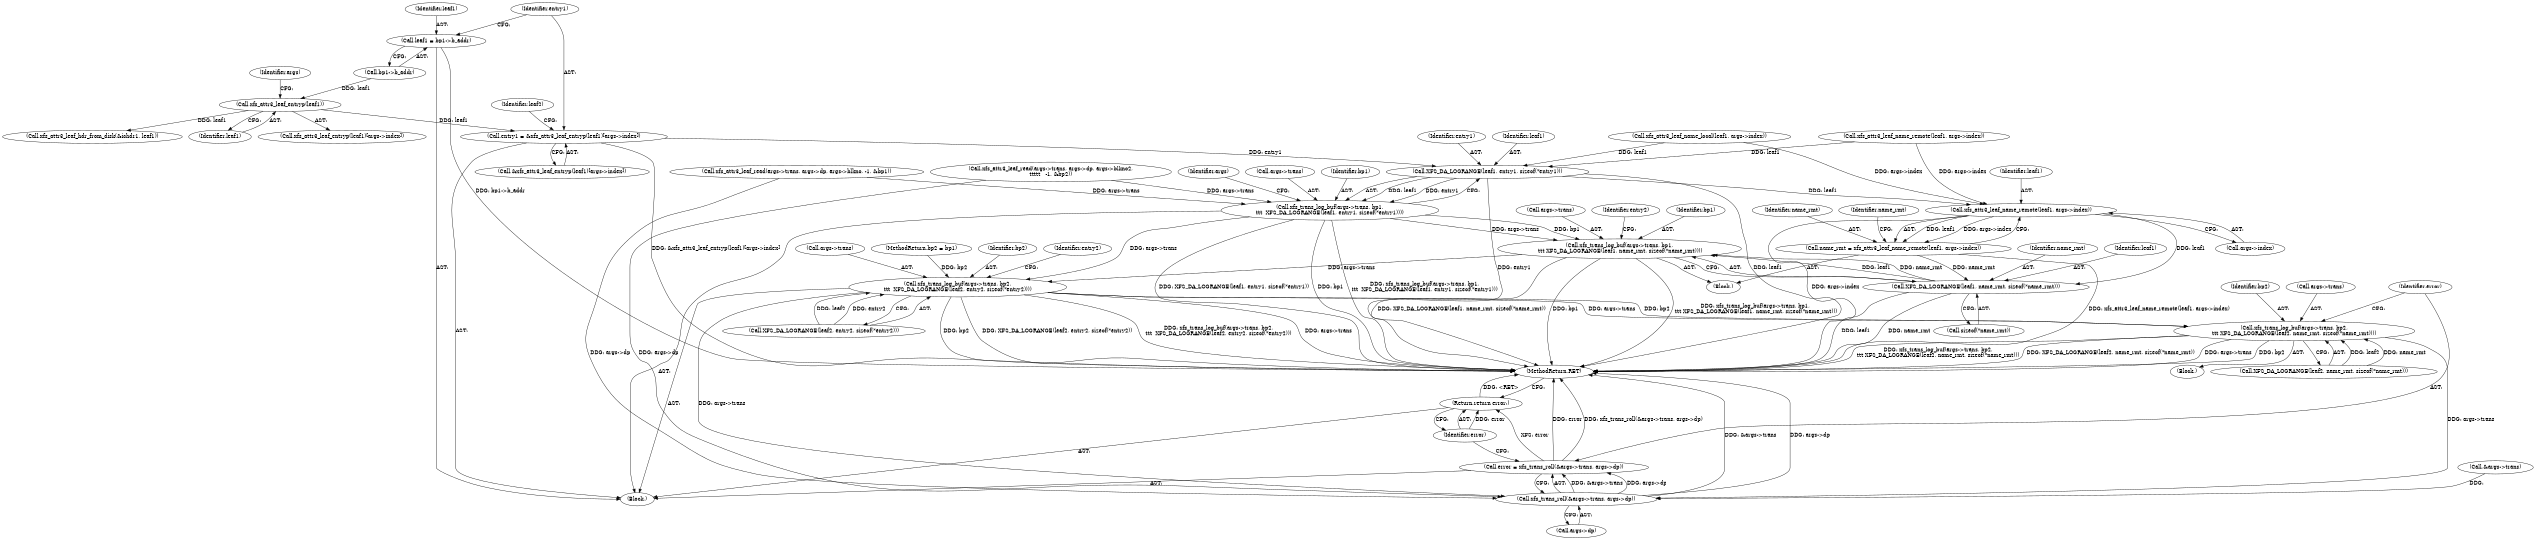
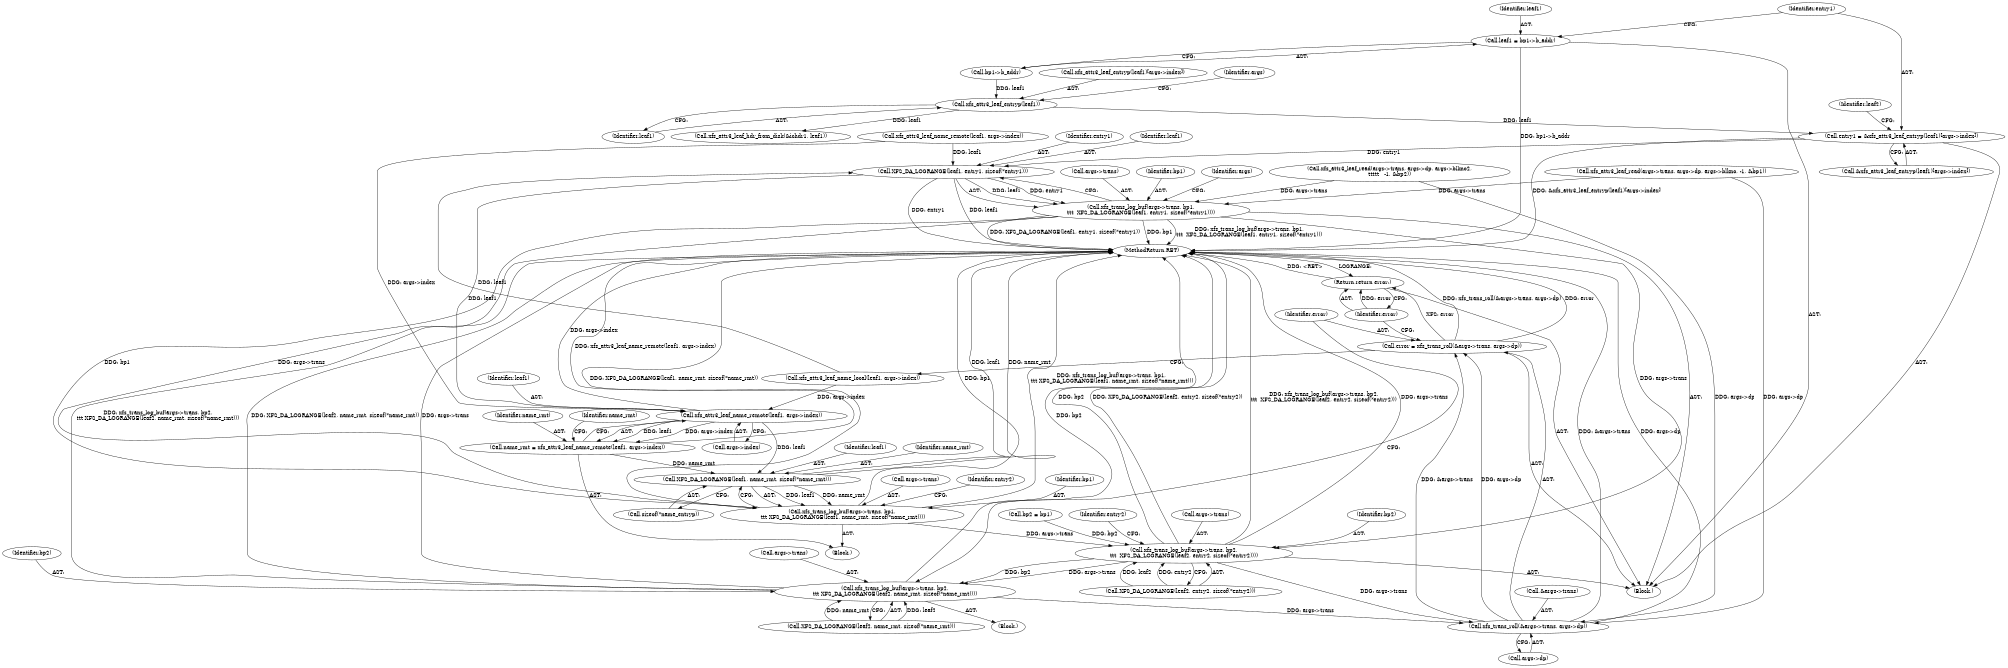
(309, 120) -> (1061, 89)
(921, 249) -> (1030, 515)
(1979, 331) -> (664, 515)
(1539, 388) -> (1356, 267)
(1535, 482) -> (1148, 361)
(2477, 483) -> (1548, 611)
